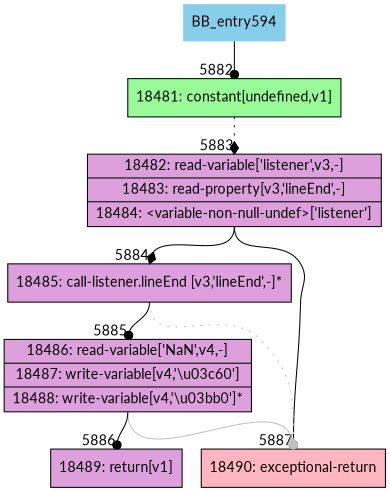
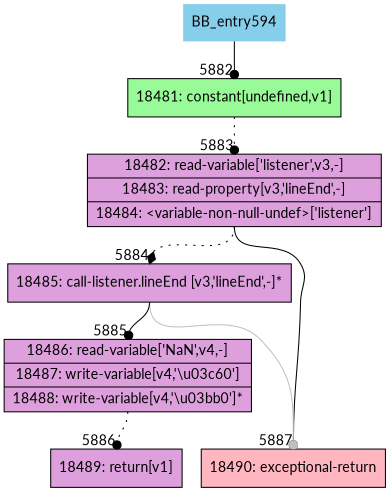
(234, 131) -> (234, 131)
(198, 245) -> (198, 245)
(252, 334) -> (252, 334)
(124, 427) -> (124, 427)
(205, 432) -> none
